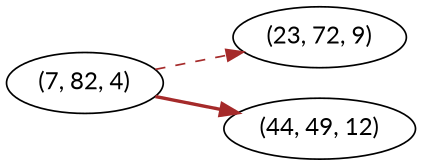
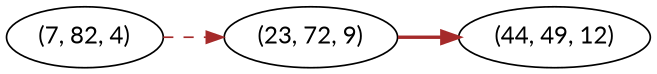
(188, 103) -> (420, 37)
